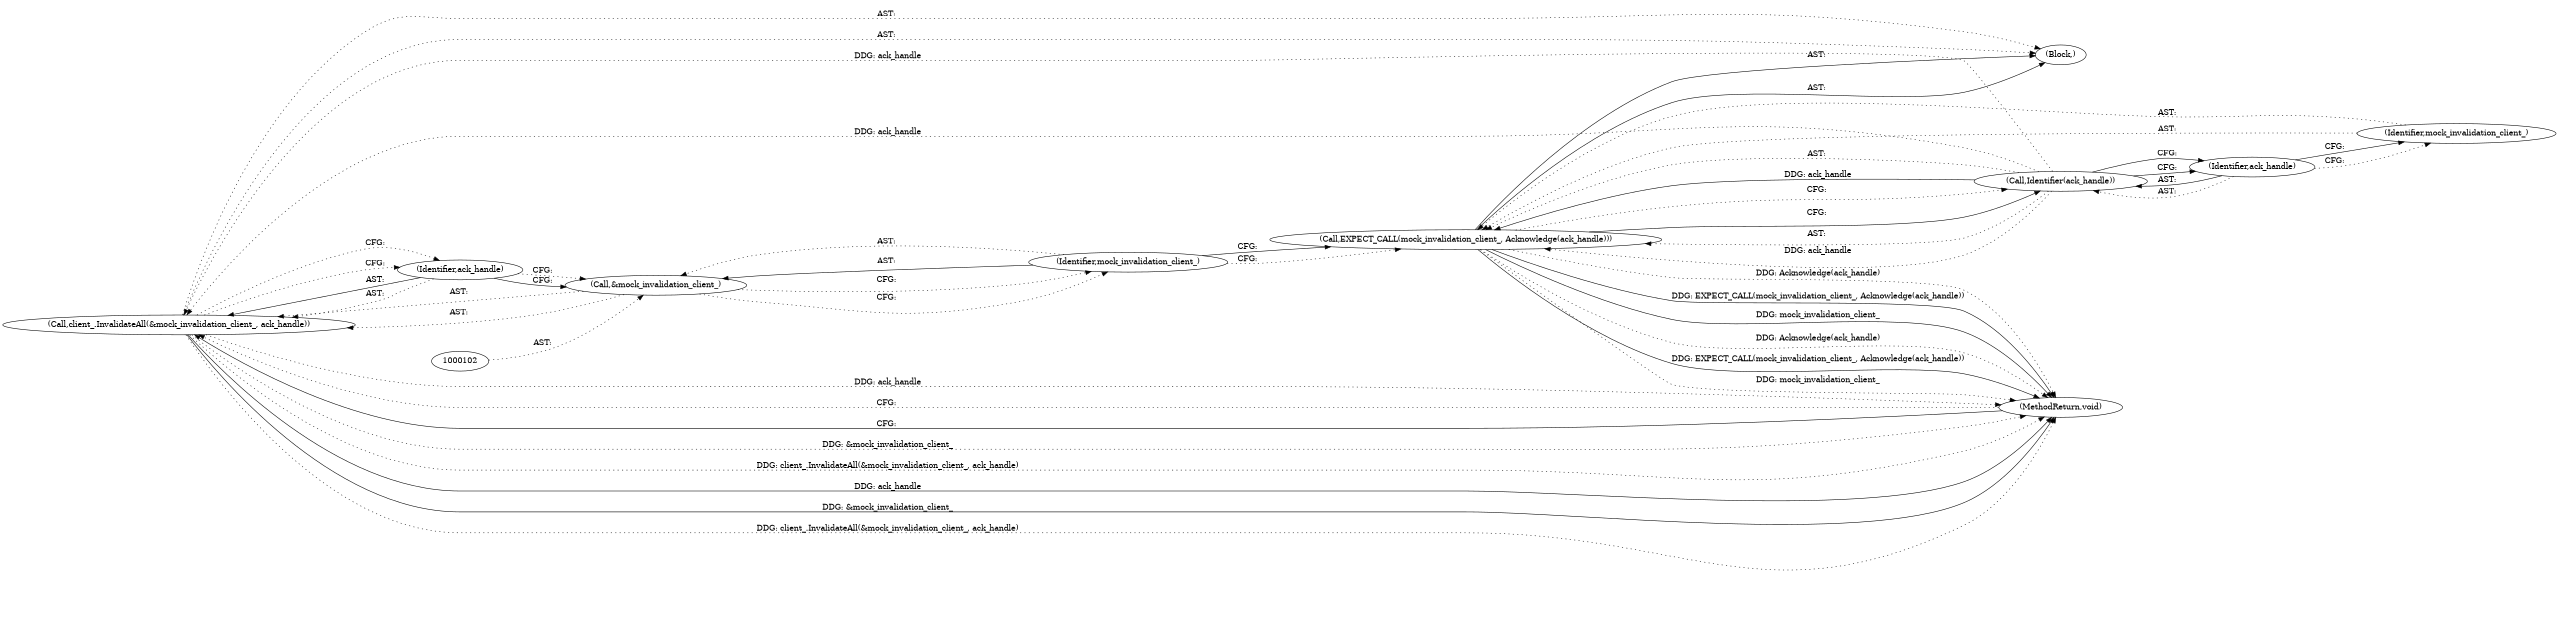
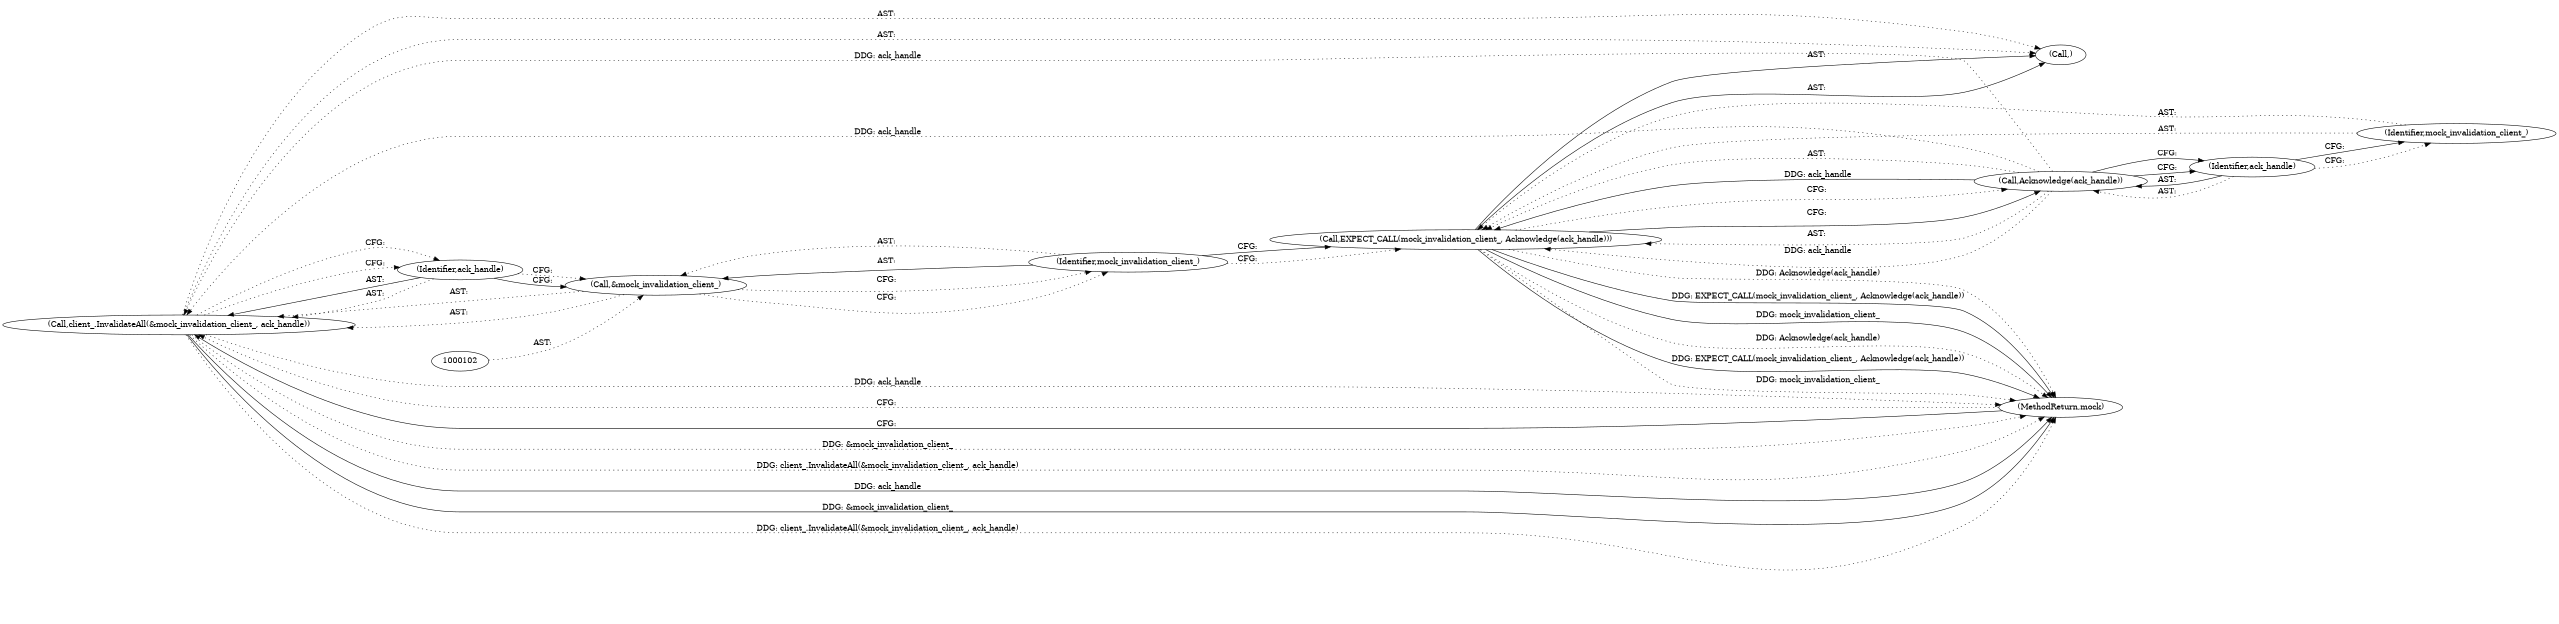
(2061, 55) -> (2061, 55)
(2061, 181) -> (2061, 181)
(2061, 407) -> (2061, 407)
